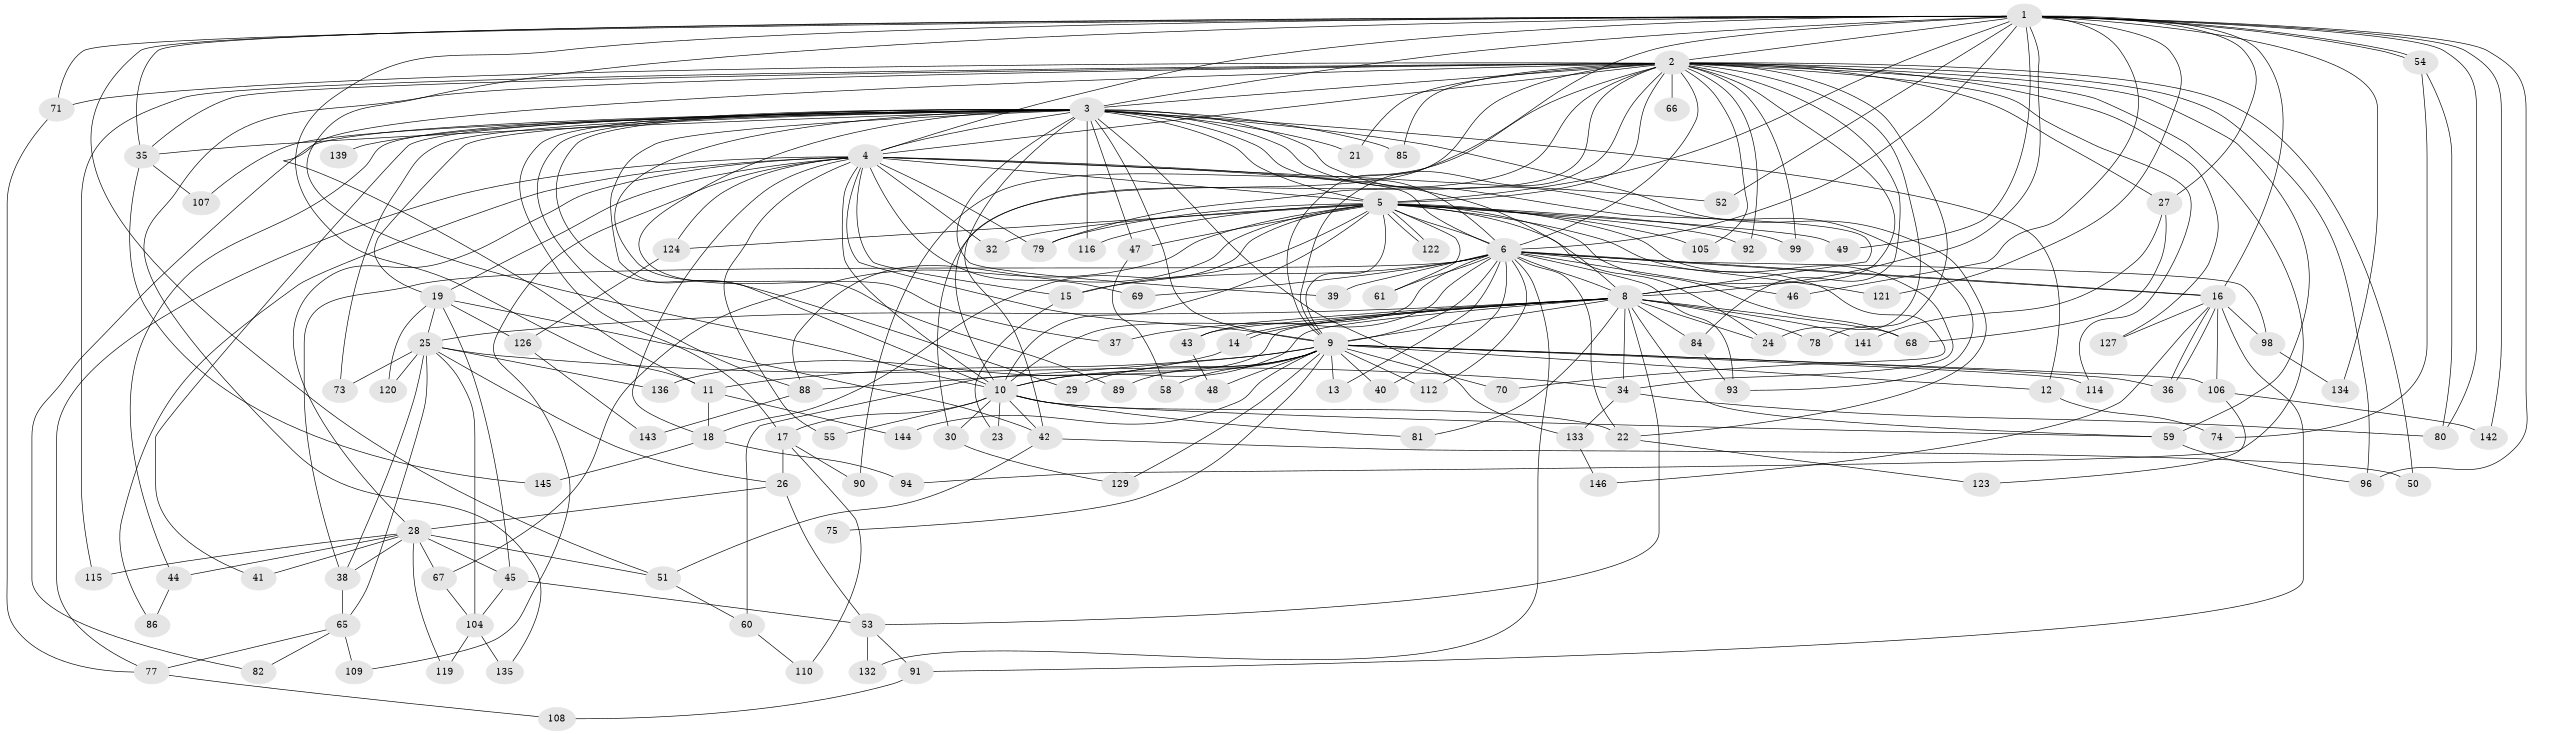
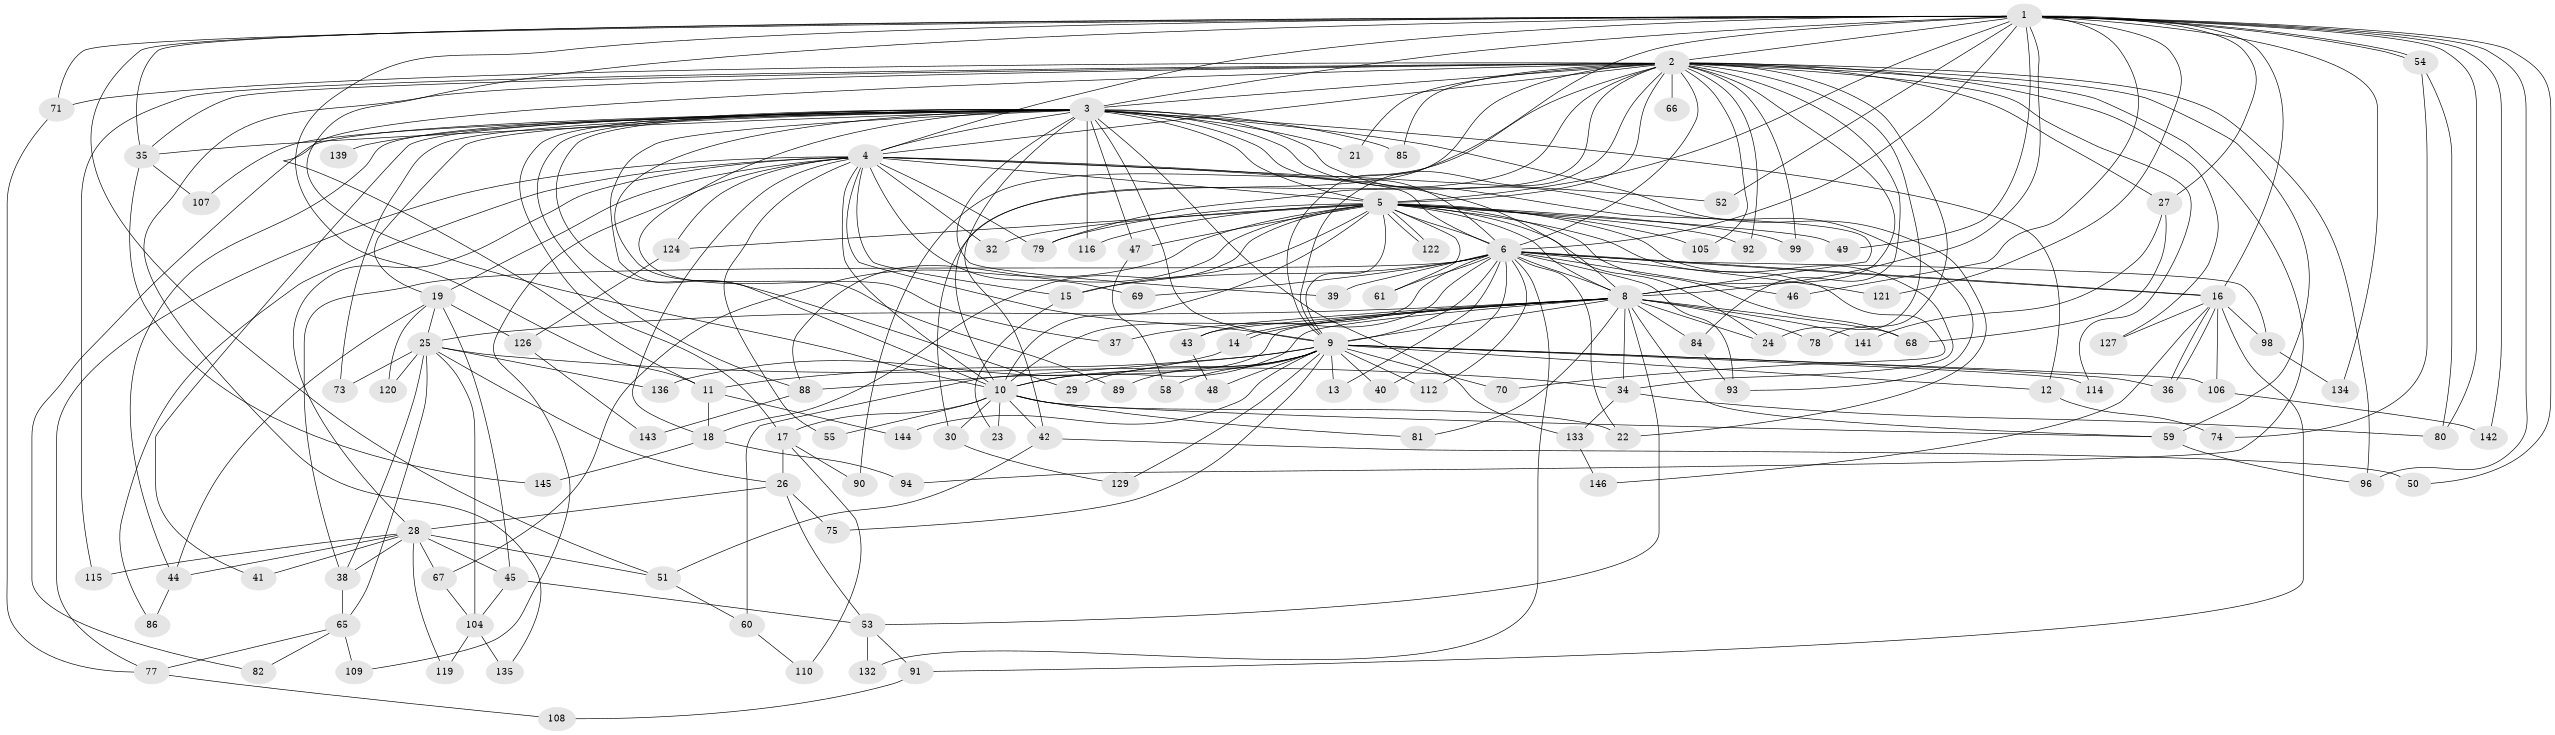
(2174, 88) -> (2534, 67)
none -> (1511, 231)
(744, 361) -> (274, 412)
(1982, 485) -> none
none -> (808, 508)
